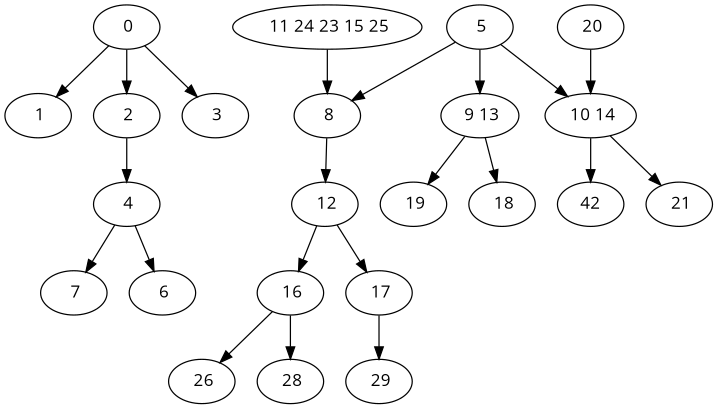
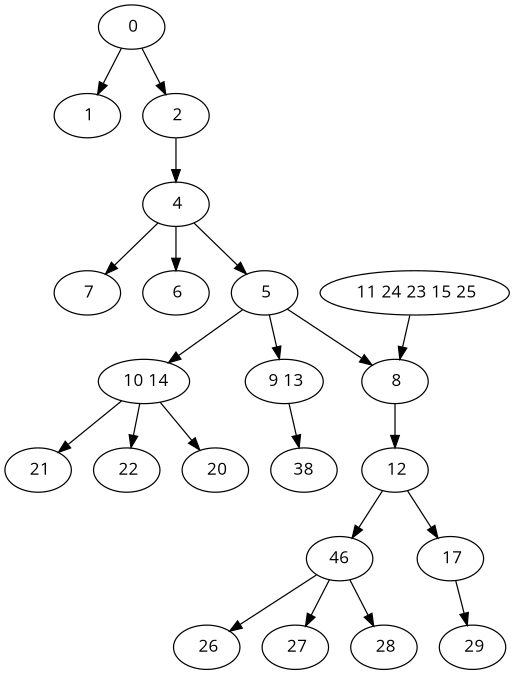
(591, 65) -> (176, 421)
(215, 116) -> none
(413, 204) -> none
(502, 204) -> (304, 470)
(591, 204) -> (127, 470)
none -> (216, 244)
(290, 293) -> (340, 559)
none -> (295, 647)
